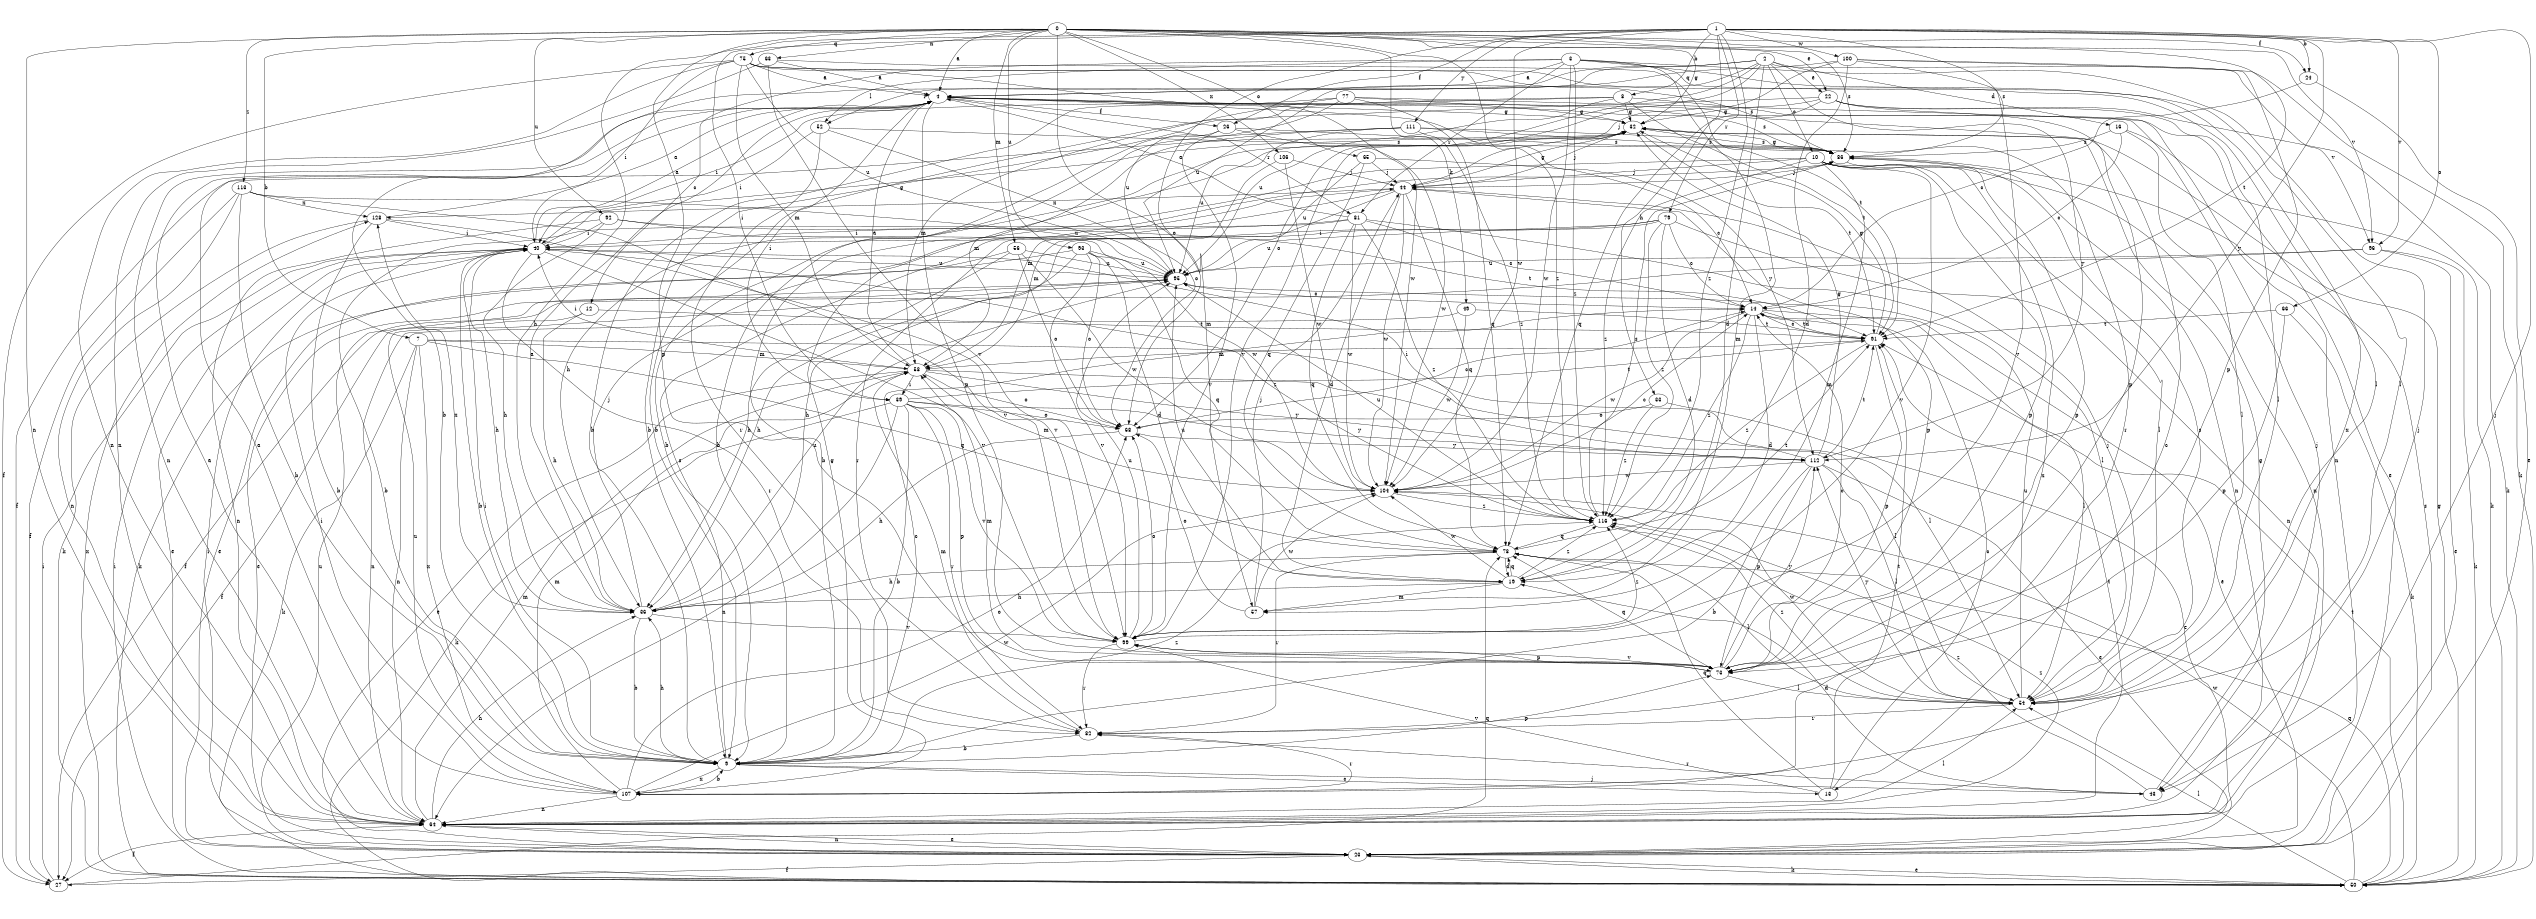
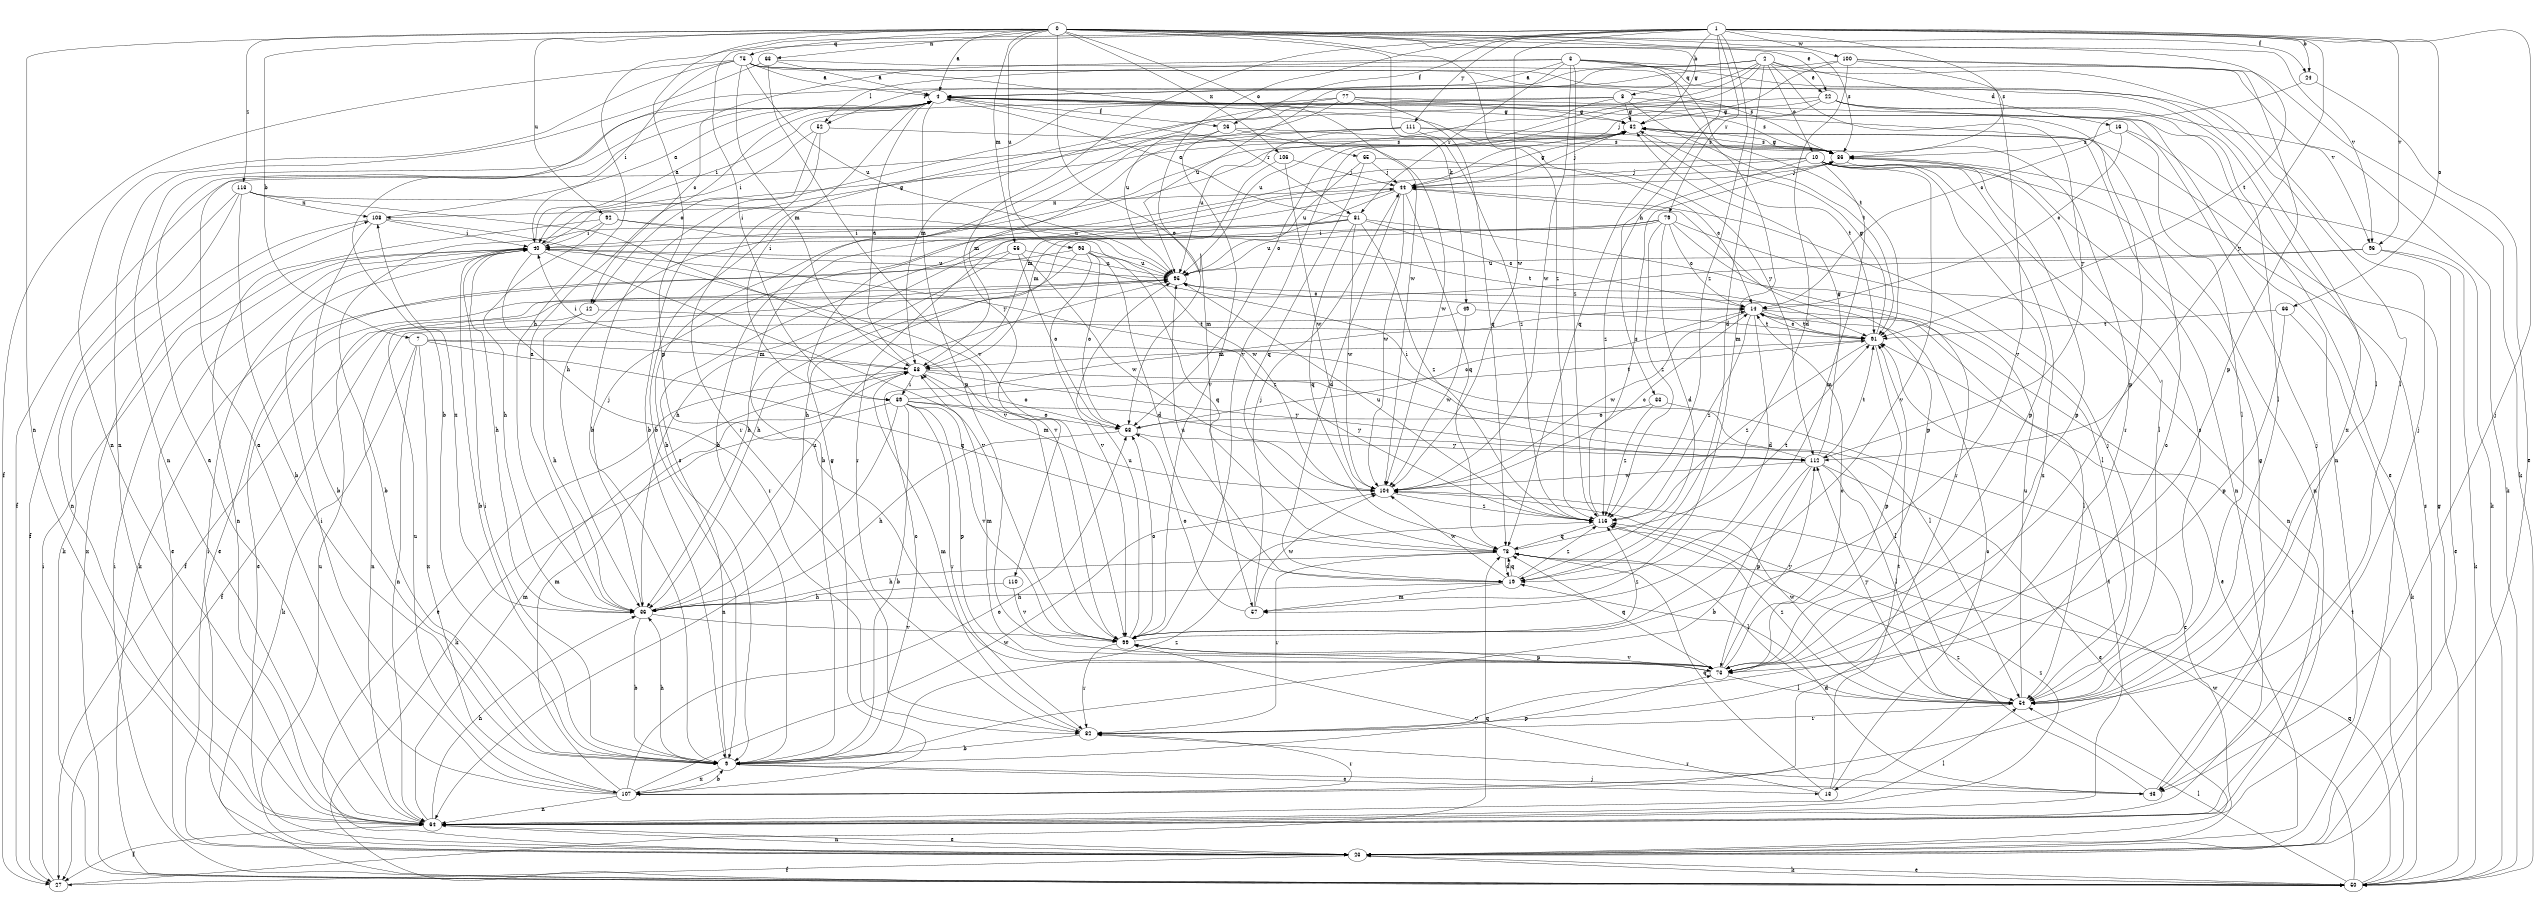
(377, 218) -> (377, 218)
(1086, 219) -> (679, 213)
none -> (923, 281)
none -> (1013, 582)
none -> (1770, 674)
